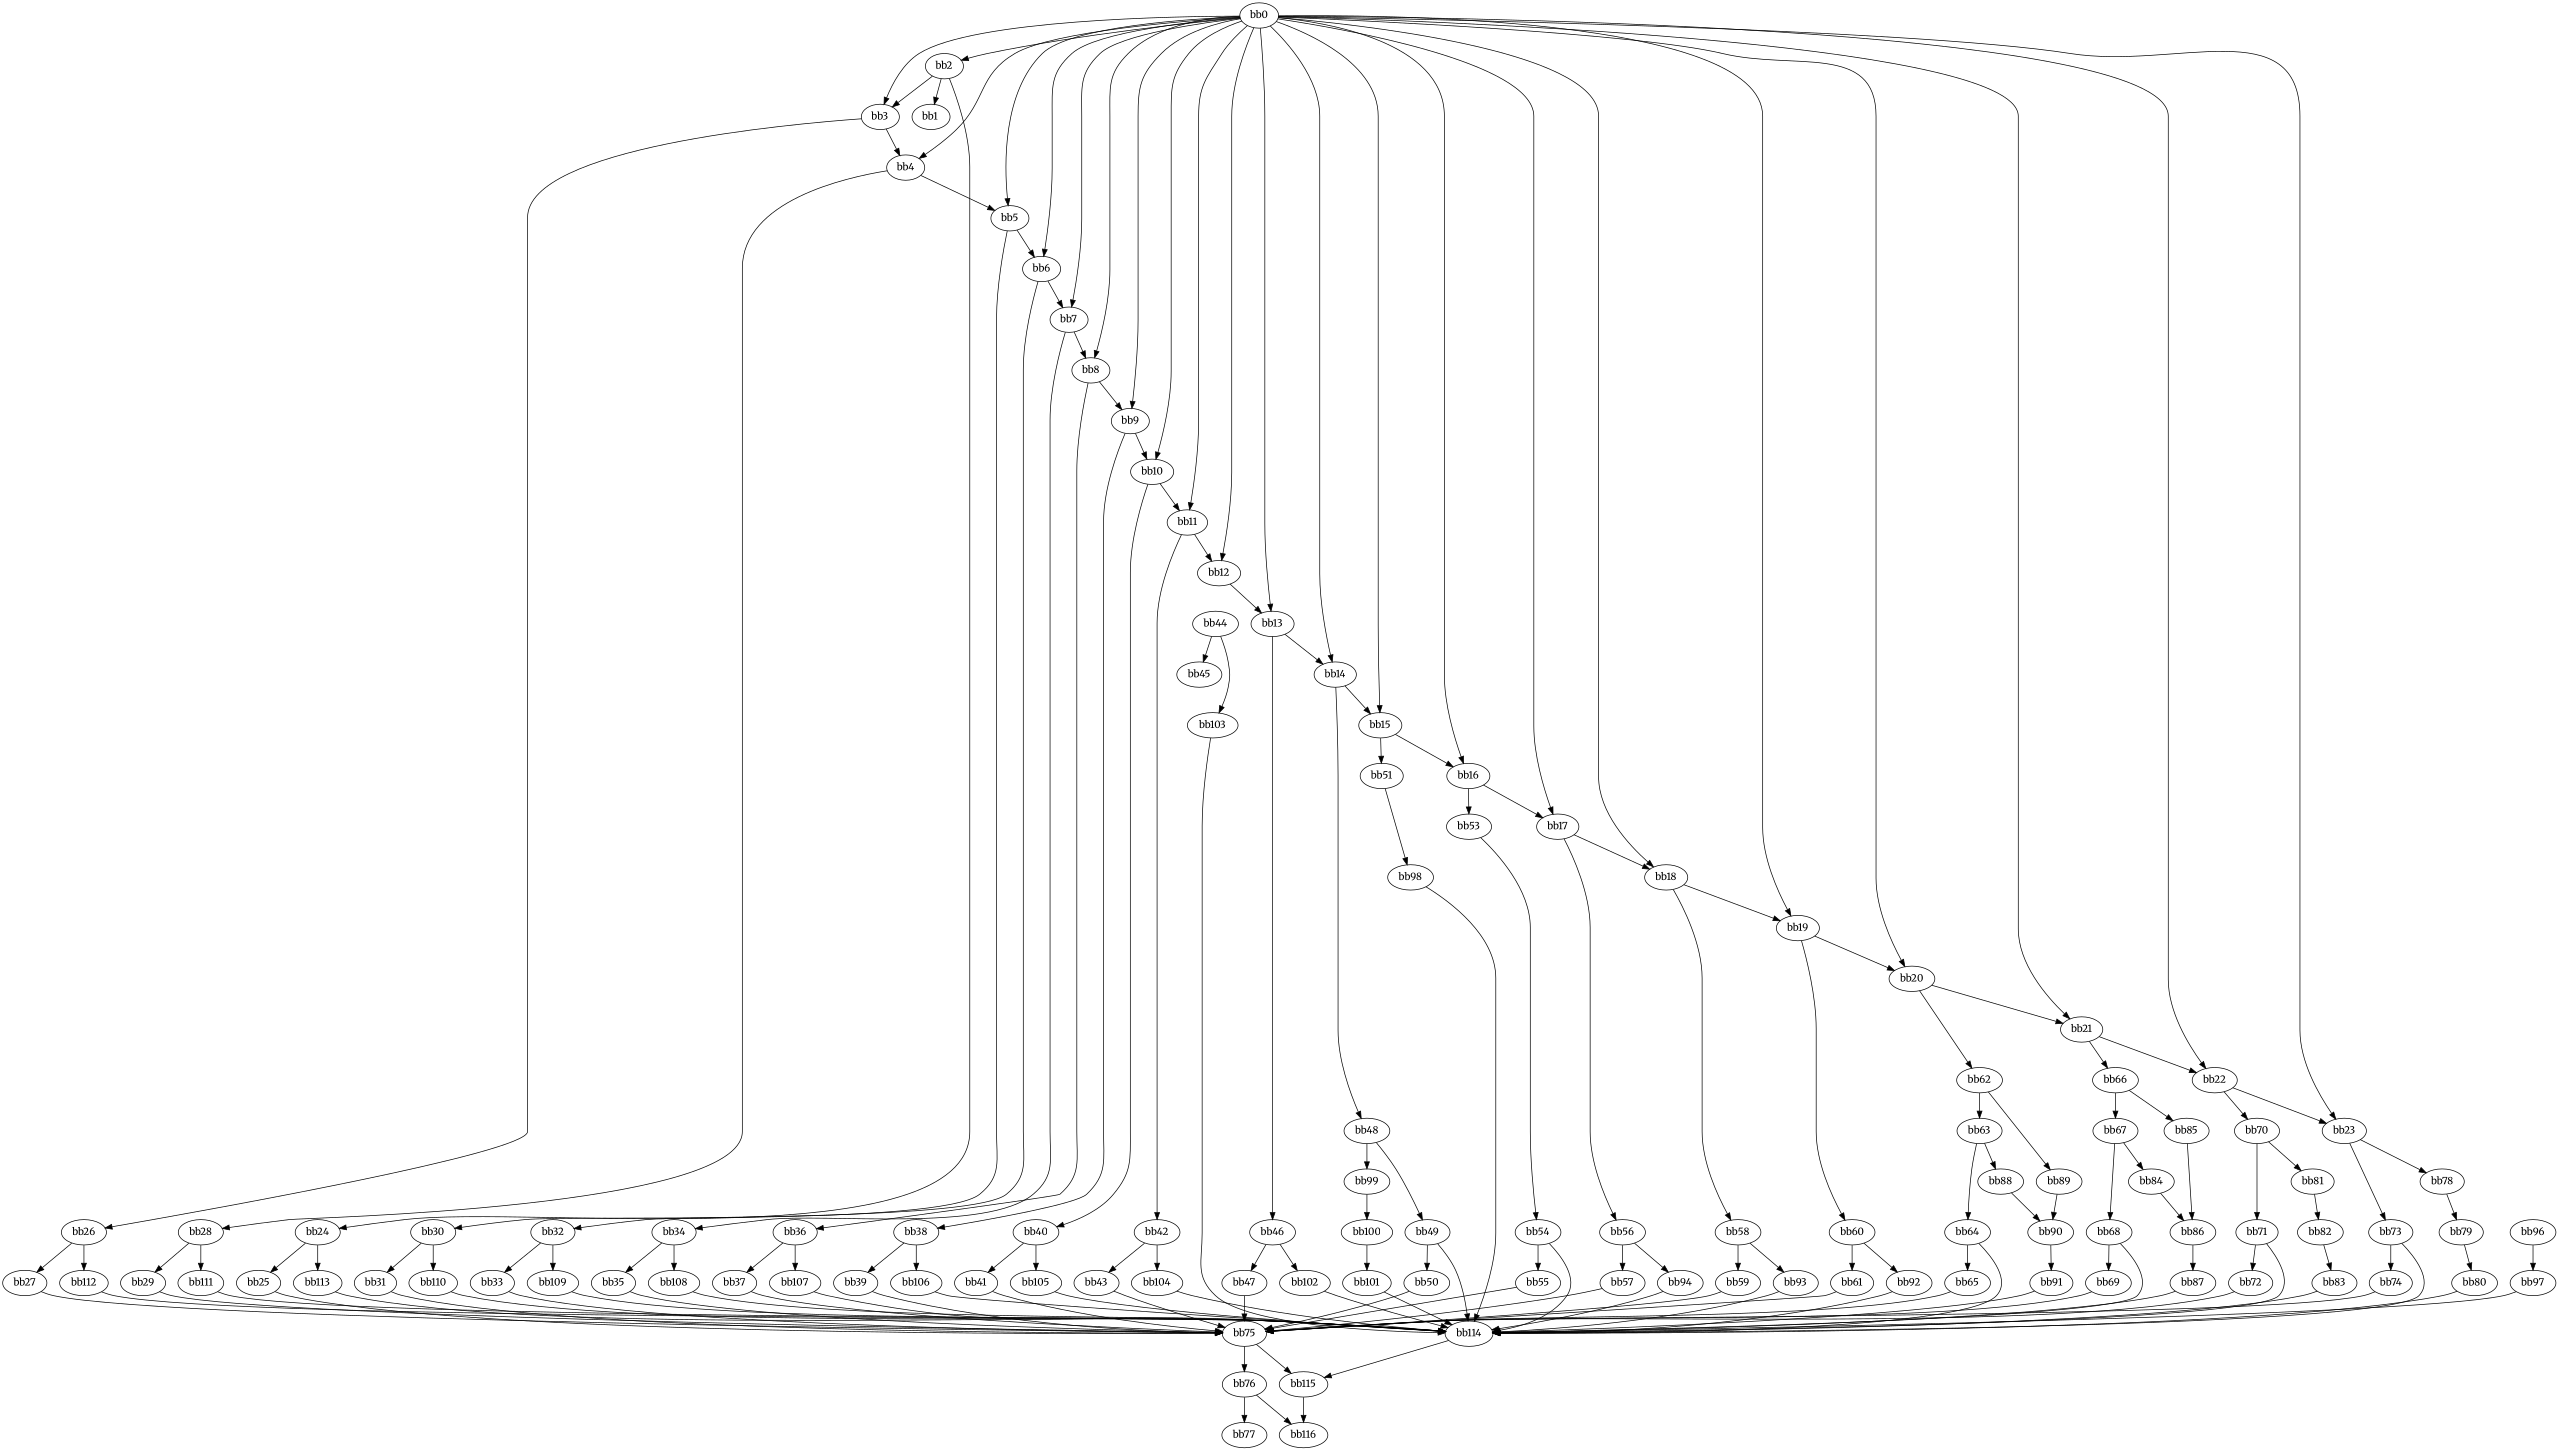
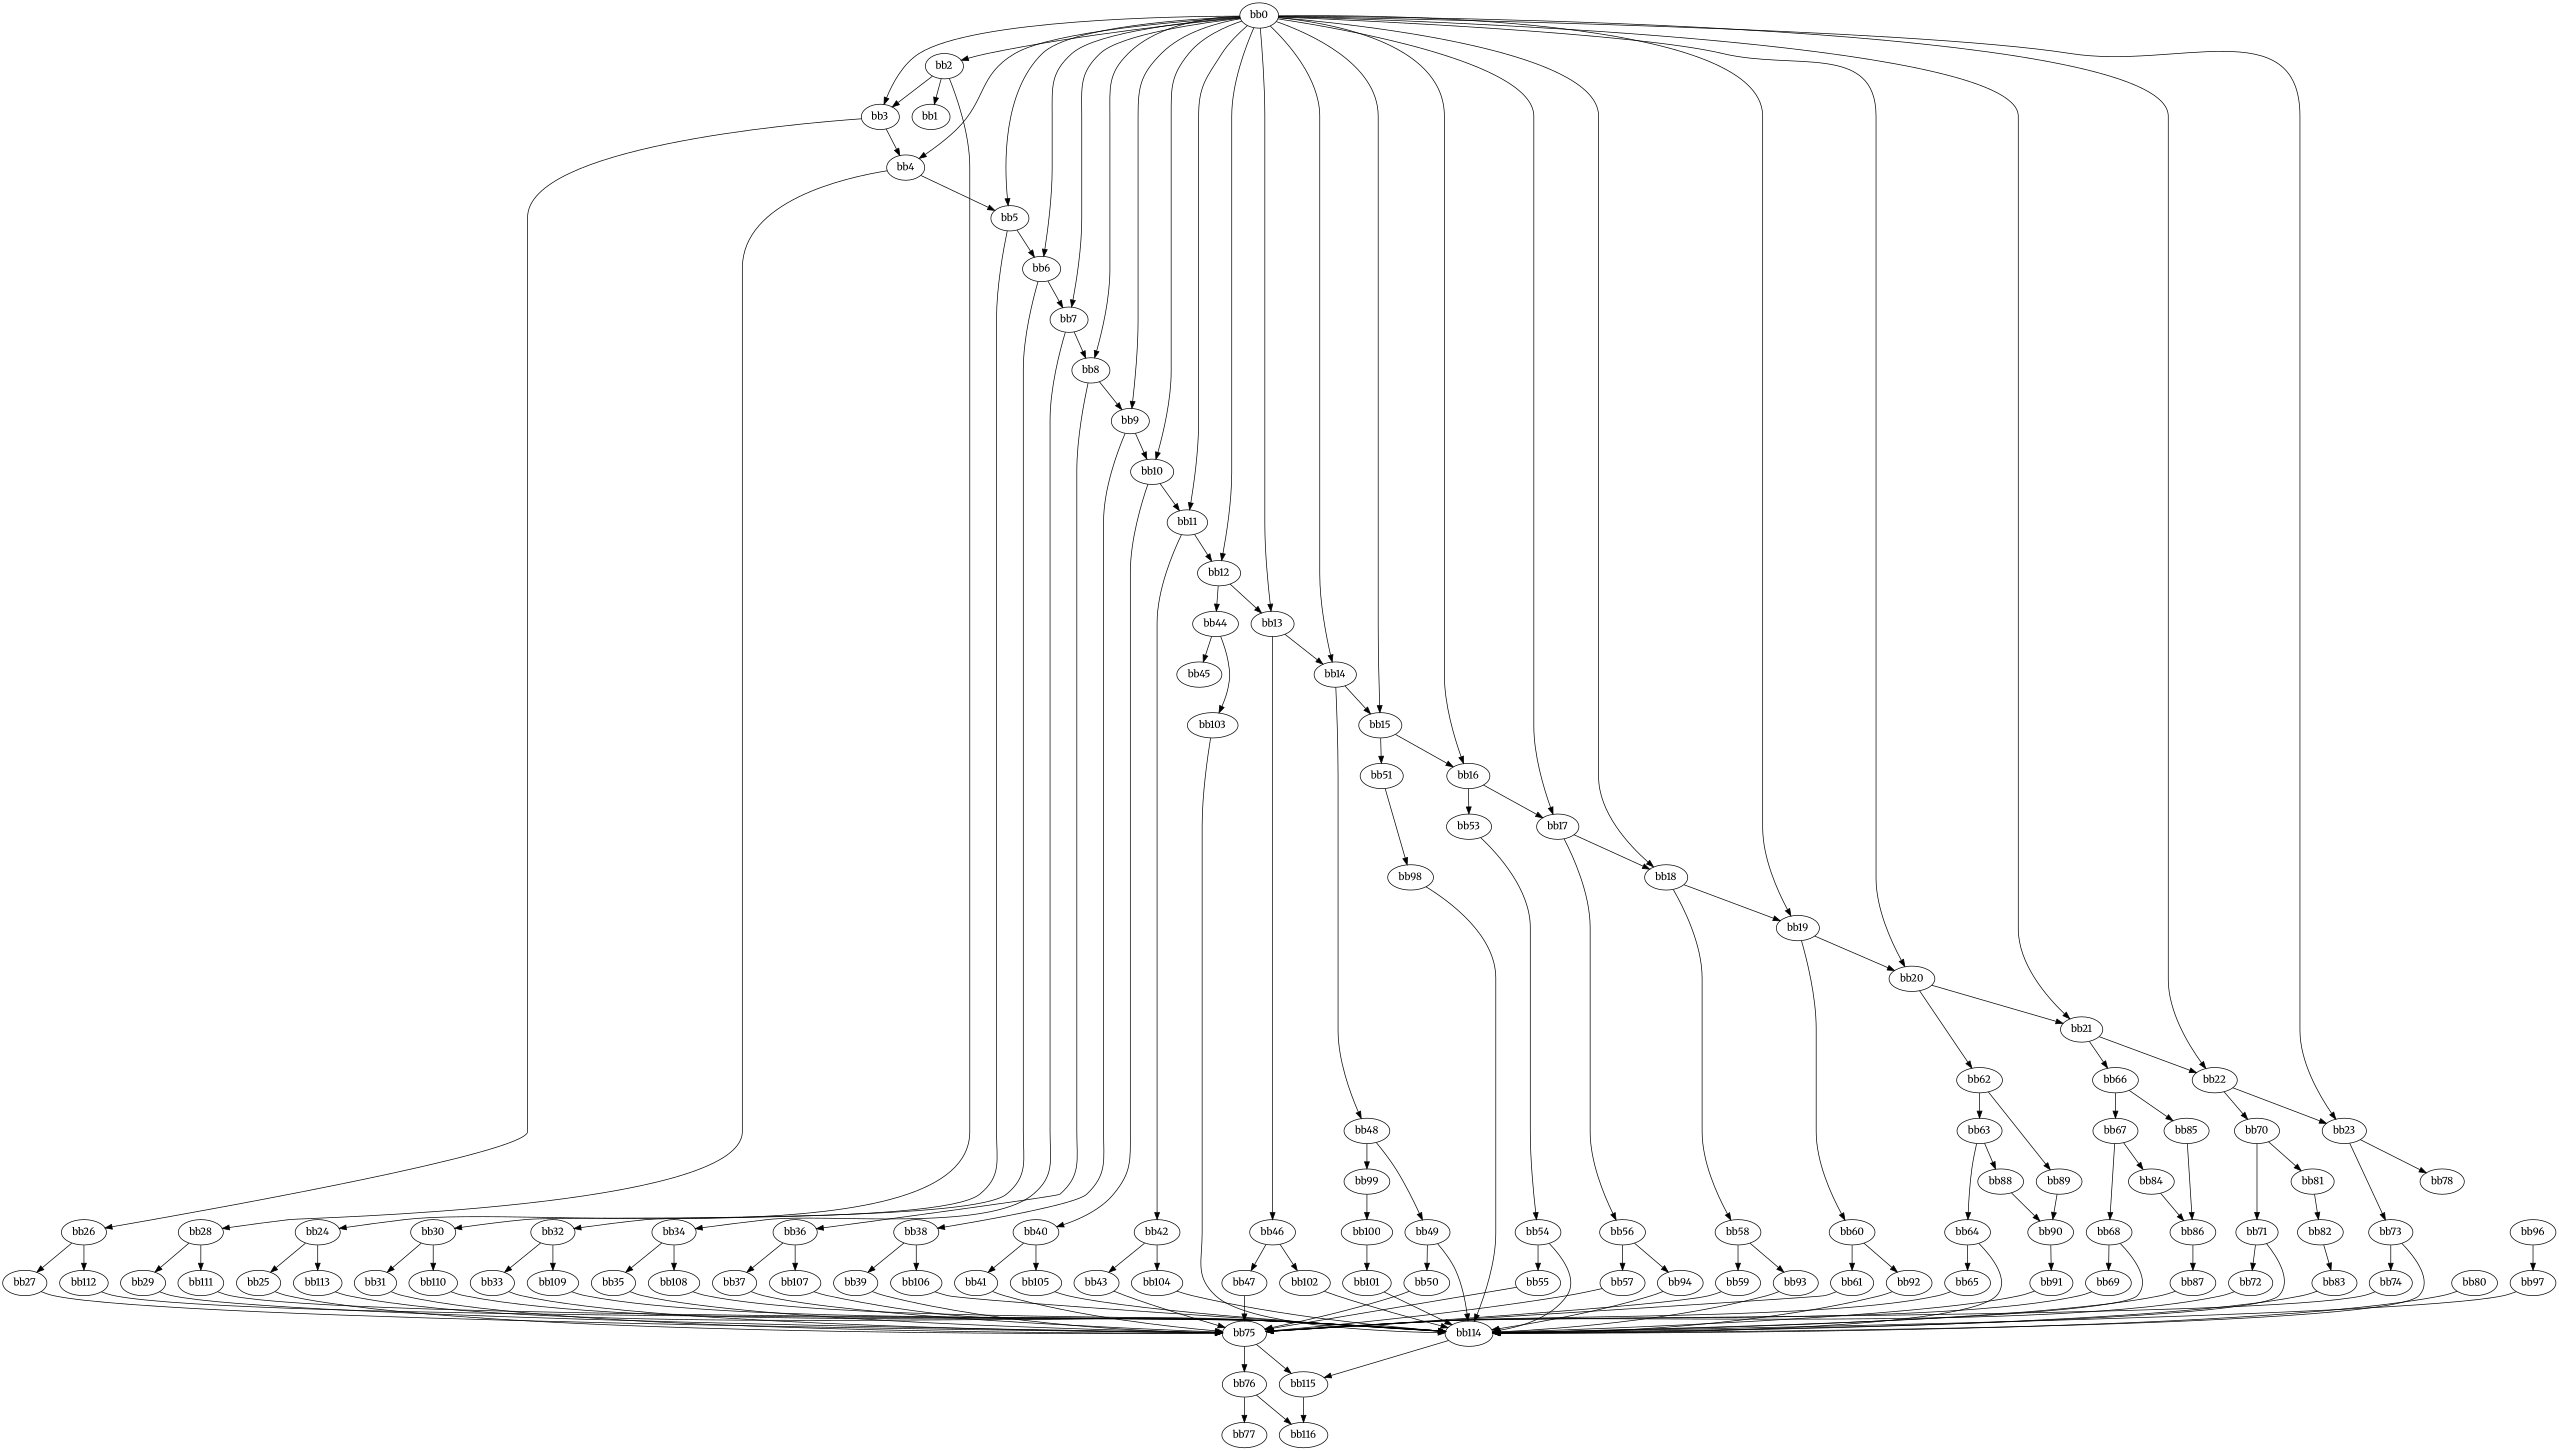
none -> (1218, 595)
(2461, 1232) -> none
